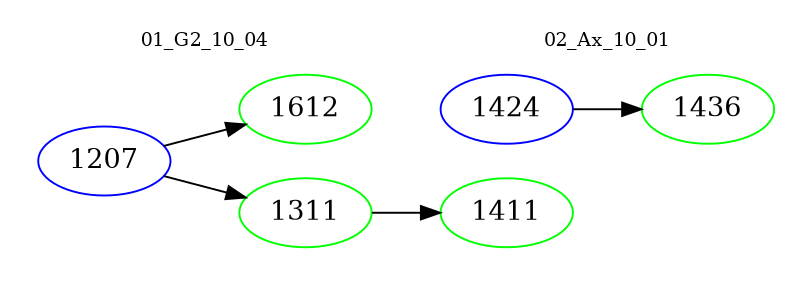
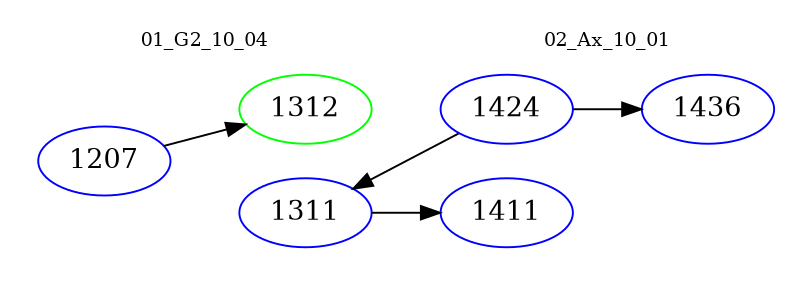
(305, 109) -> (305, 109)
(708, 109) -> (708, 109)
(195, 184) -> (412, 158)
(305, 213) -> (305, 213)
(507, 213) -> (507, 213)
